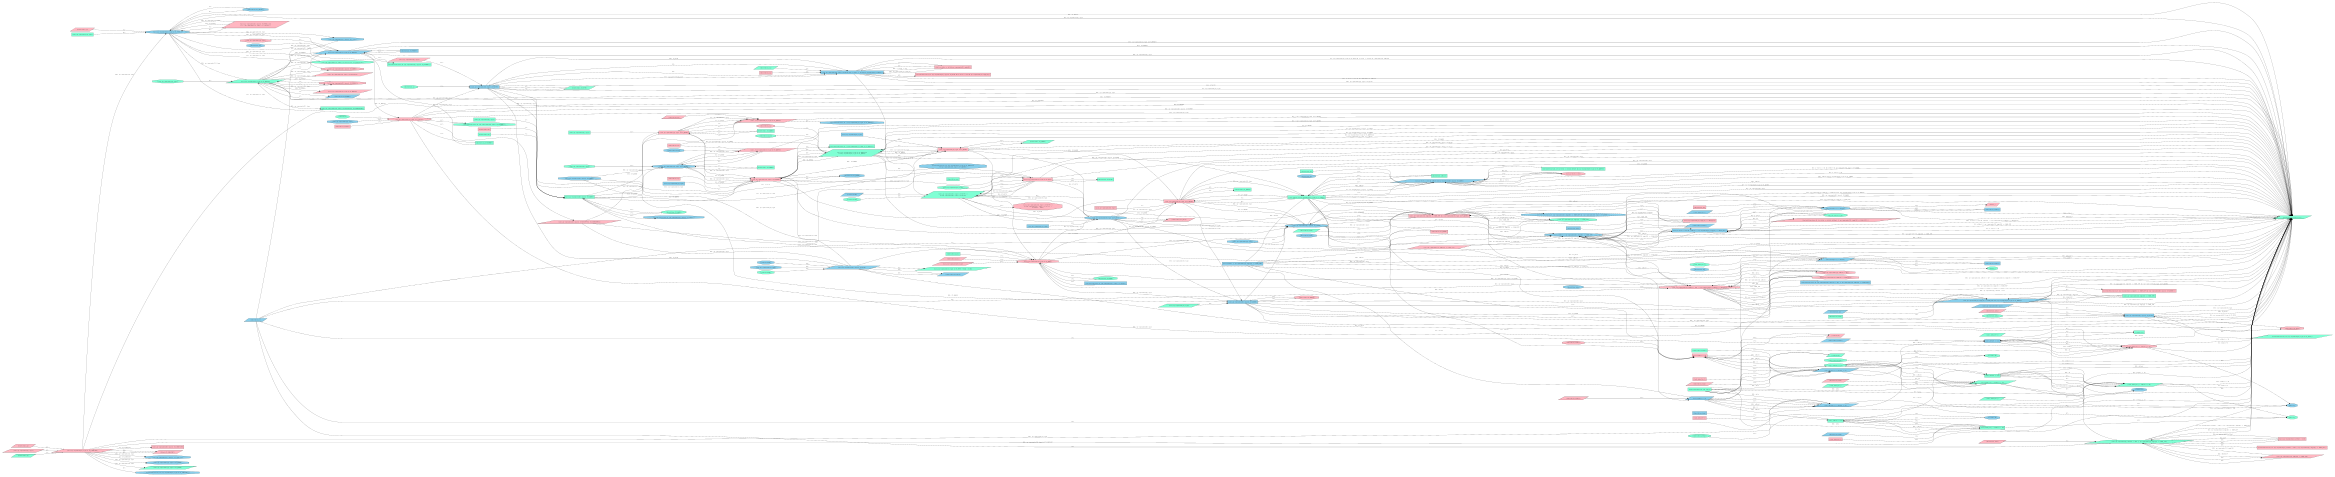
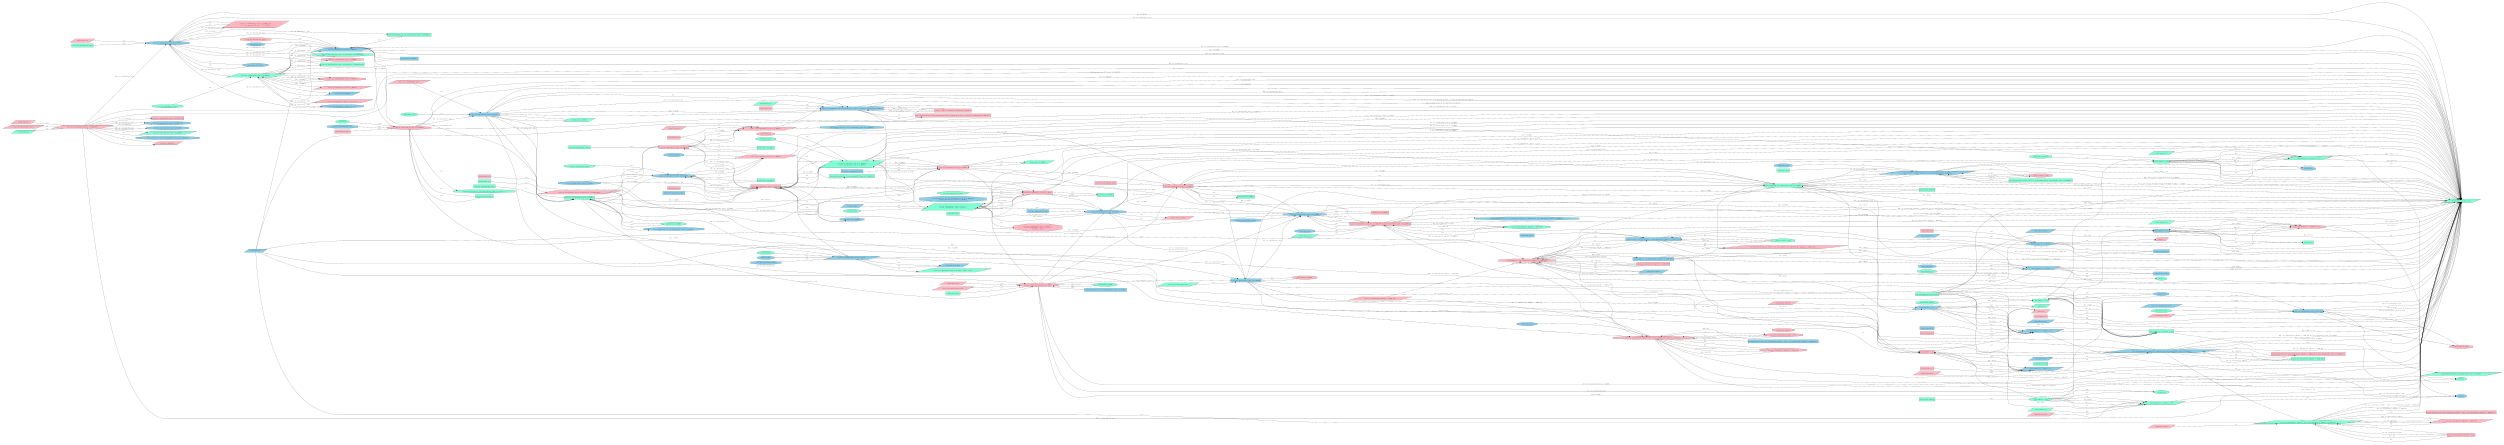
(1573, 235) -> (1527, 260)
(1407, 243) -> (1588, 255)
